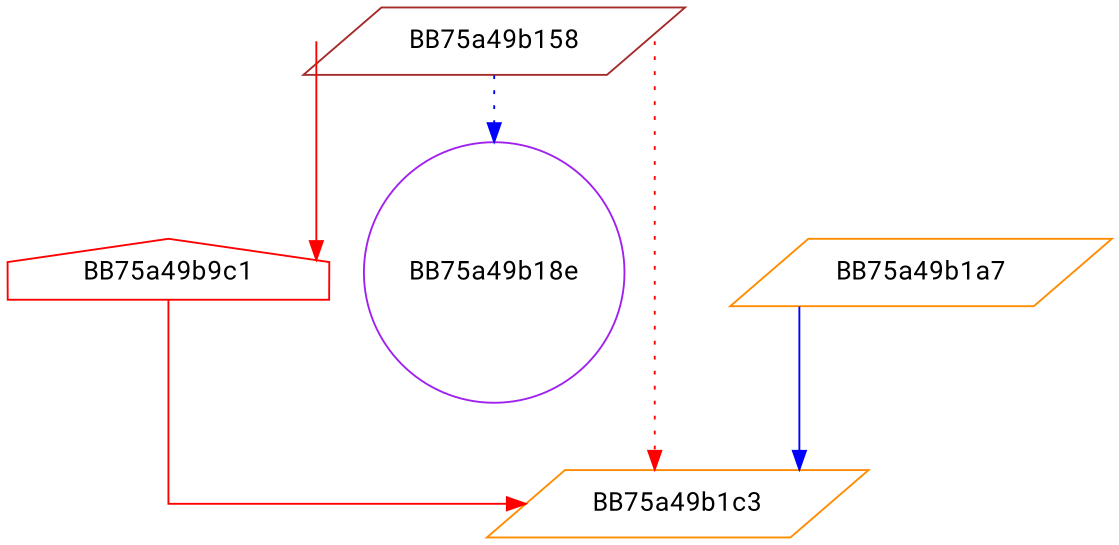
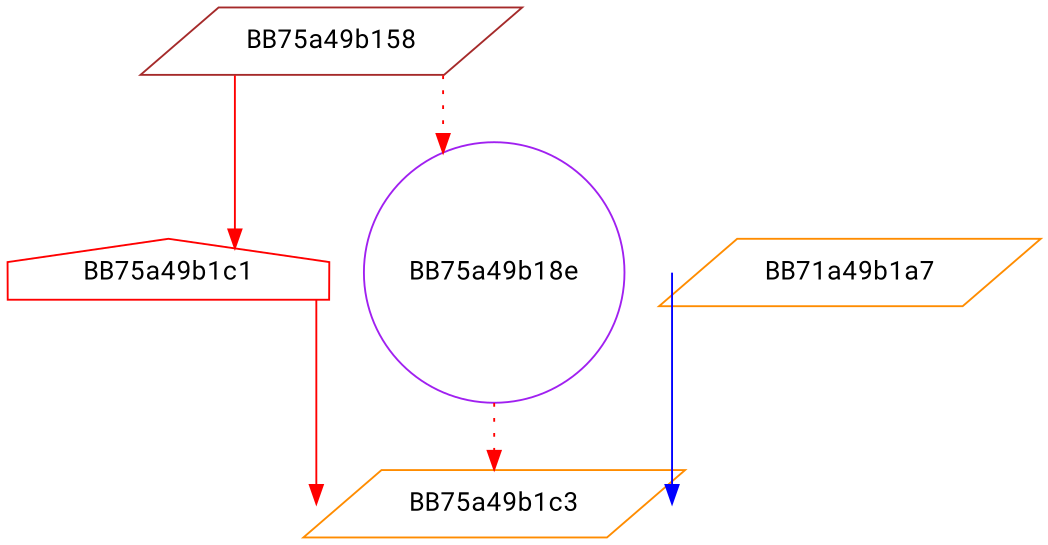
(494, 99) -> (443, 105)
(655, 246) -> (494, 427)
(168, 273) -> (168, 273)
(921, 273) -> (850, 273)
